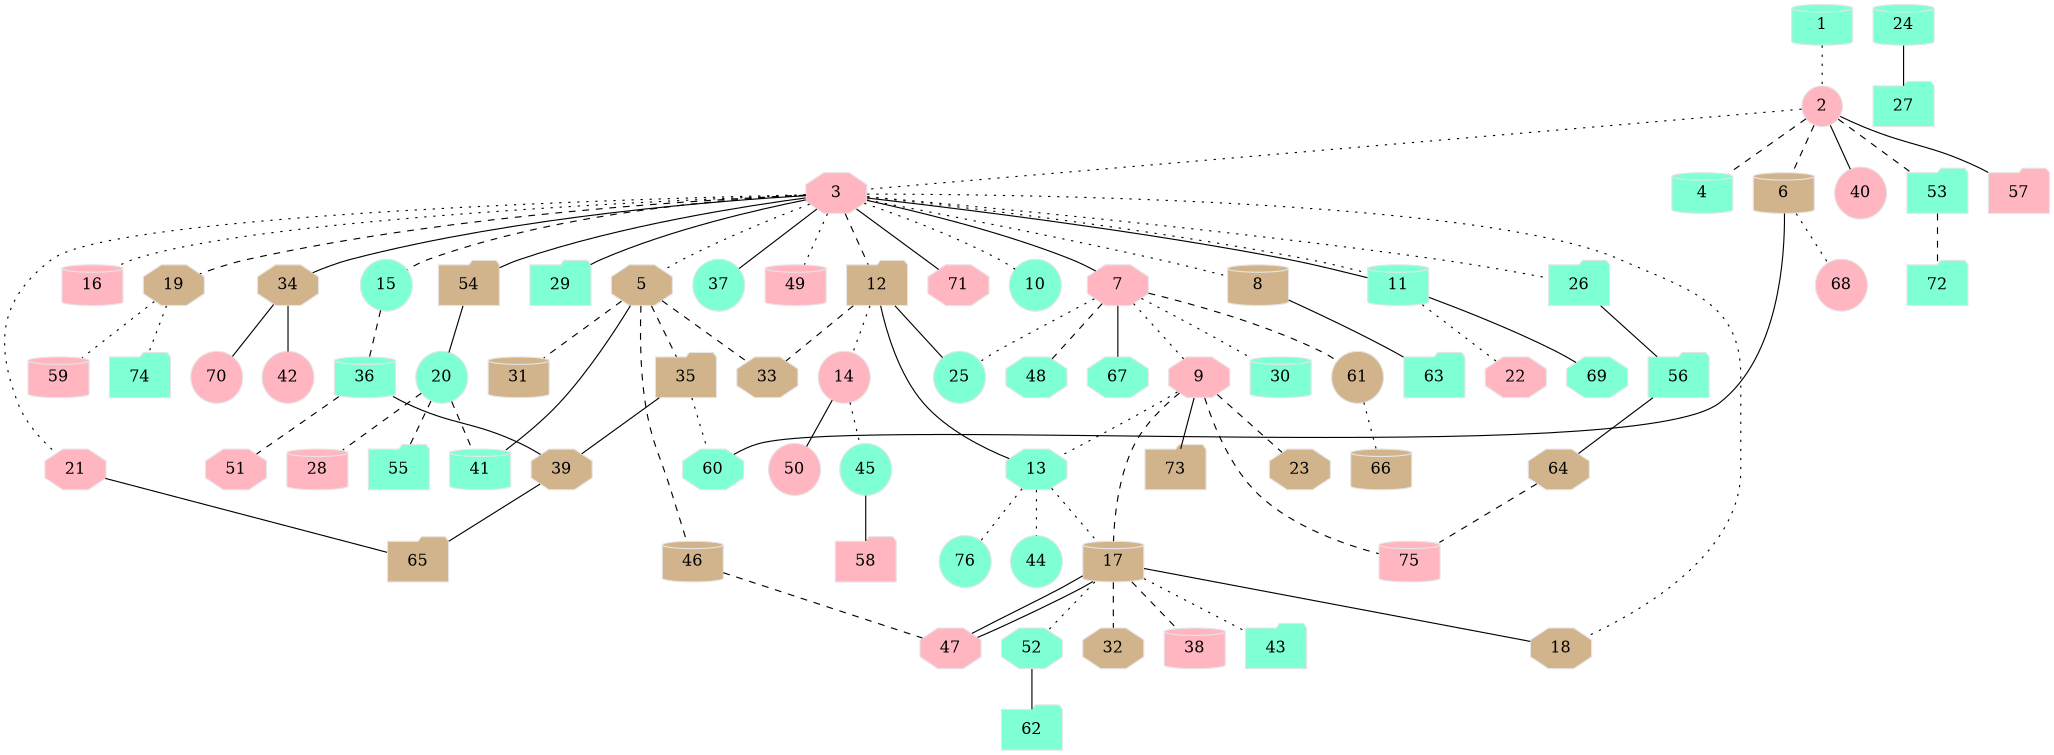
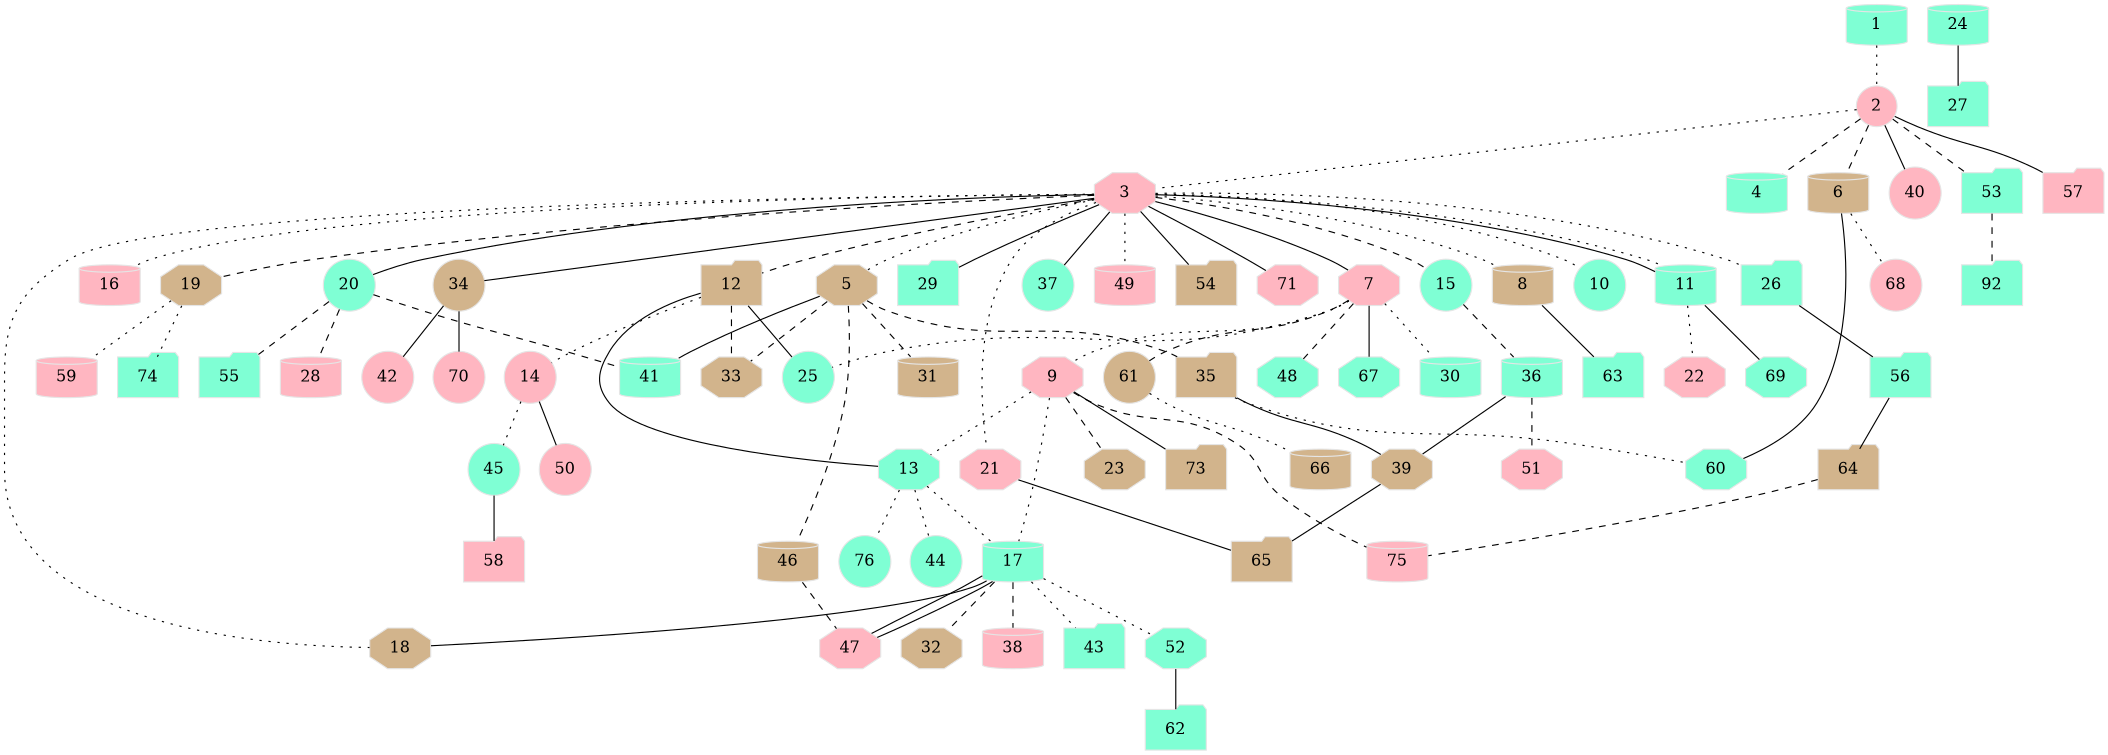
(288, 285) -> (459, 285)
(1938, 285) -> (1992, 285)
(456, 329) -> (731, 215)
(1128, 459) -> (1036, 470)
(1559, 469) -> (1848, 469)
(1113, 562) -> (1013, 562)
